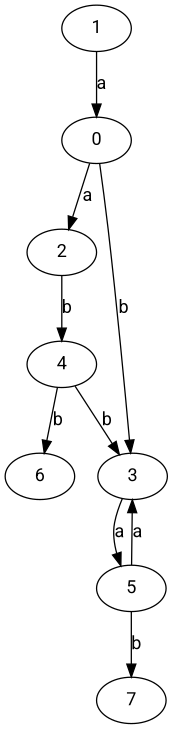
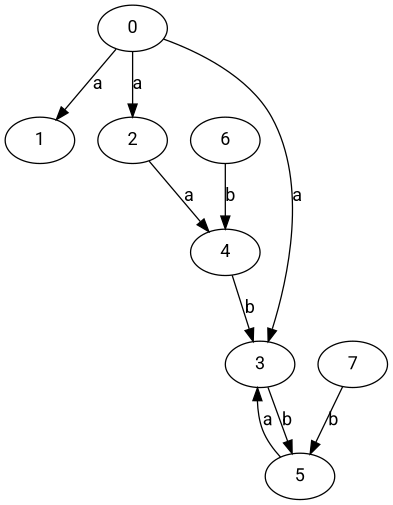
(97, 78) -> (90, 79)
(67, 308) -> (189, 196)
(124, 308) -> (297, 196)
(52, 414) -> (225, 190)
(120, 532) -> (287, 420)
(131, 638) -> (329, 415)
